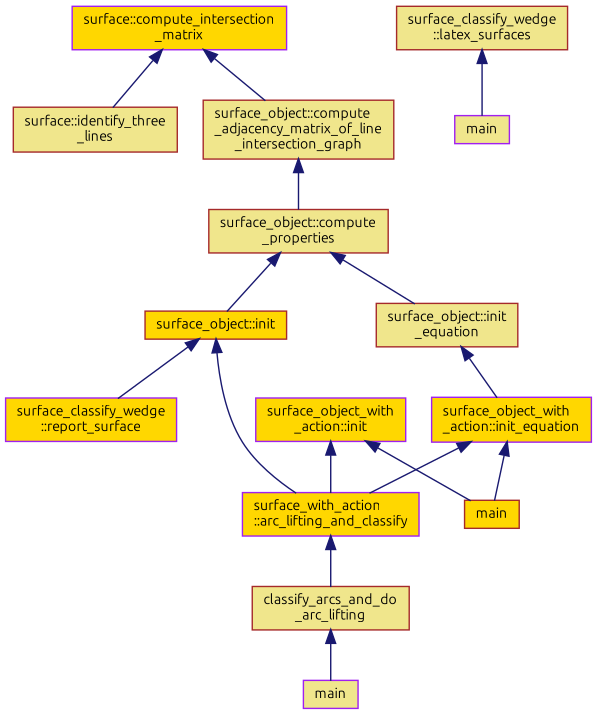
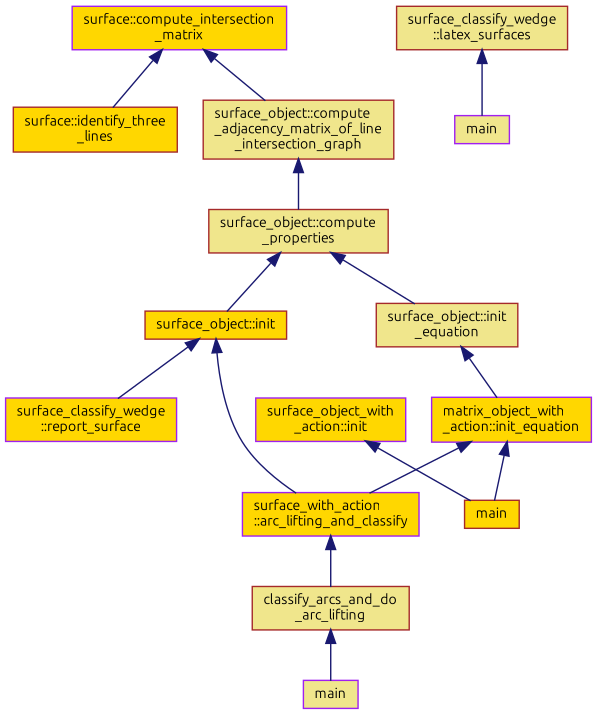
(95, 130) -> (95, 130)
(512, 420) -> (512, 420)
(331, 474) -> none
